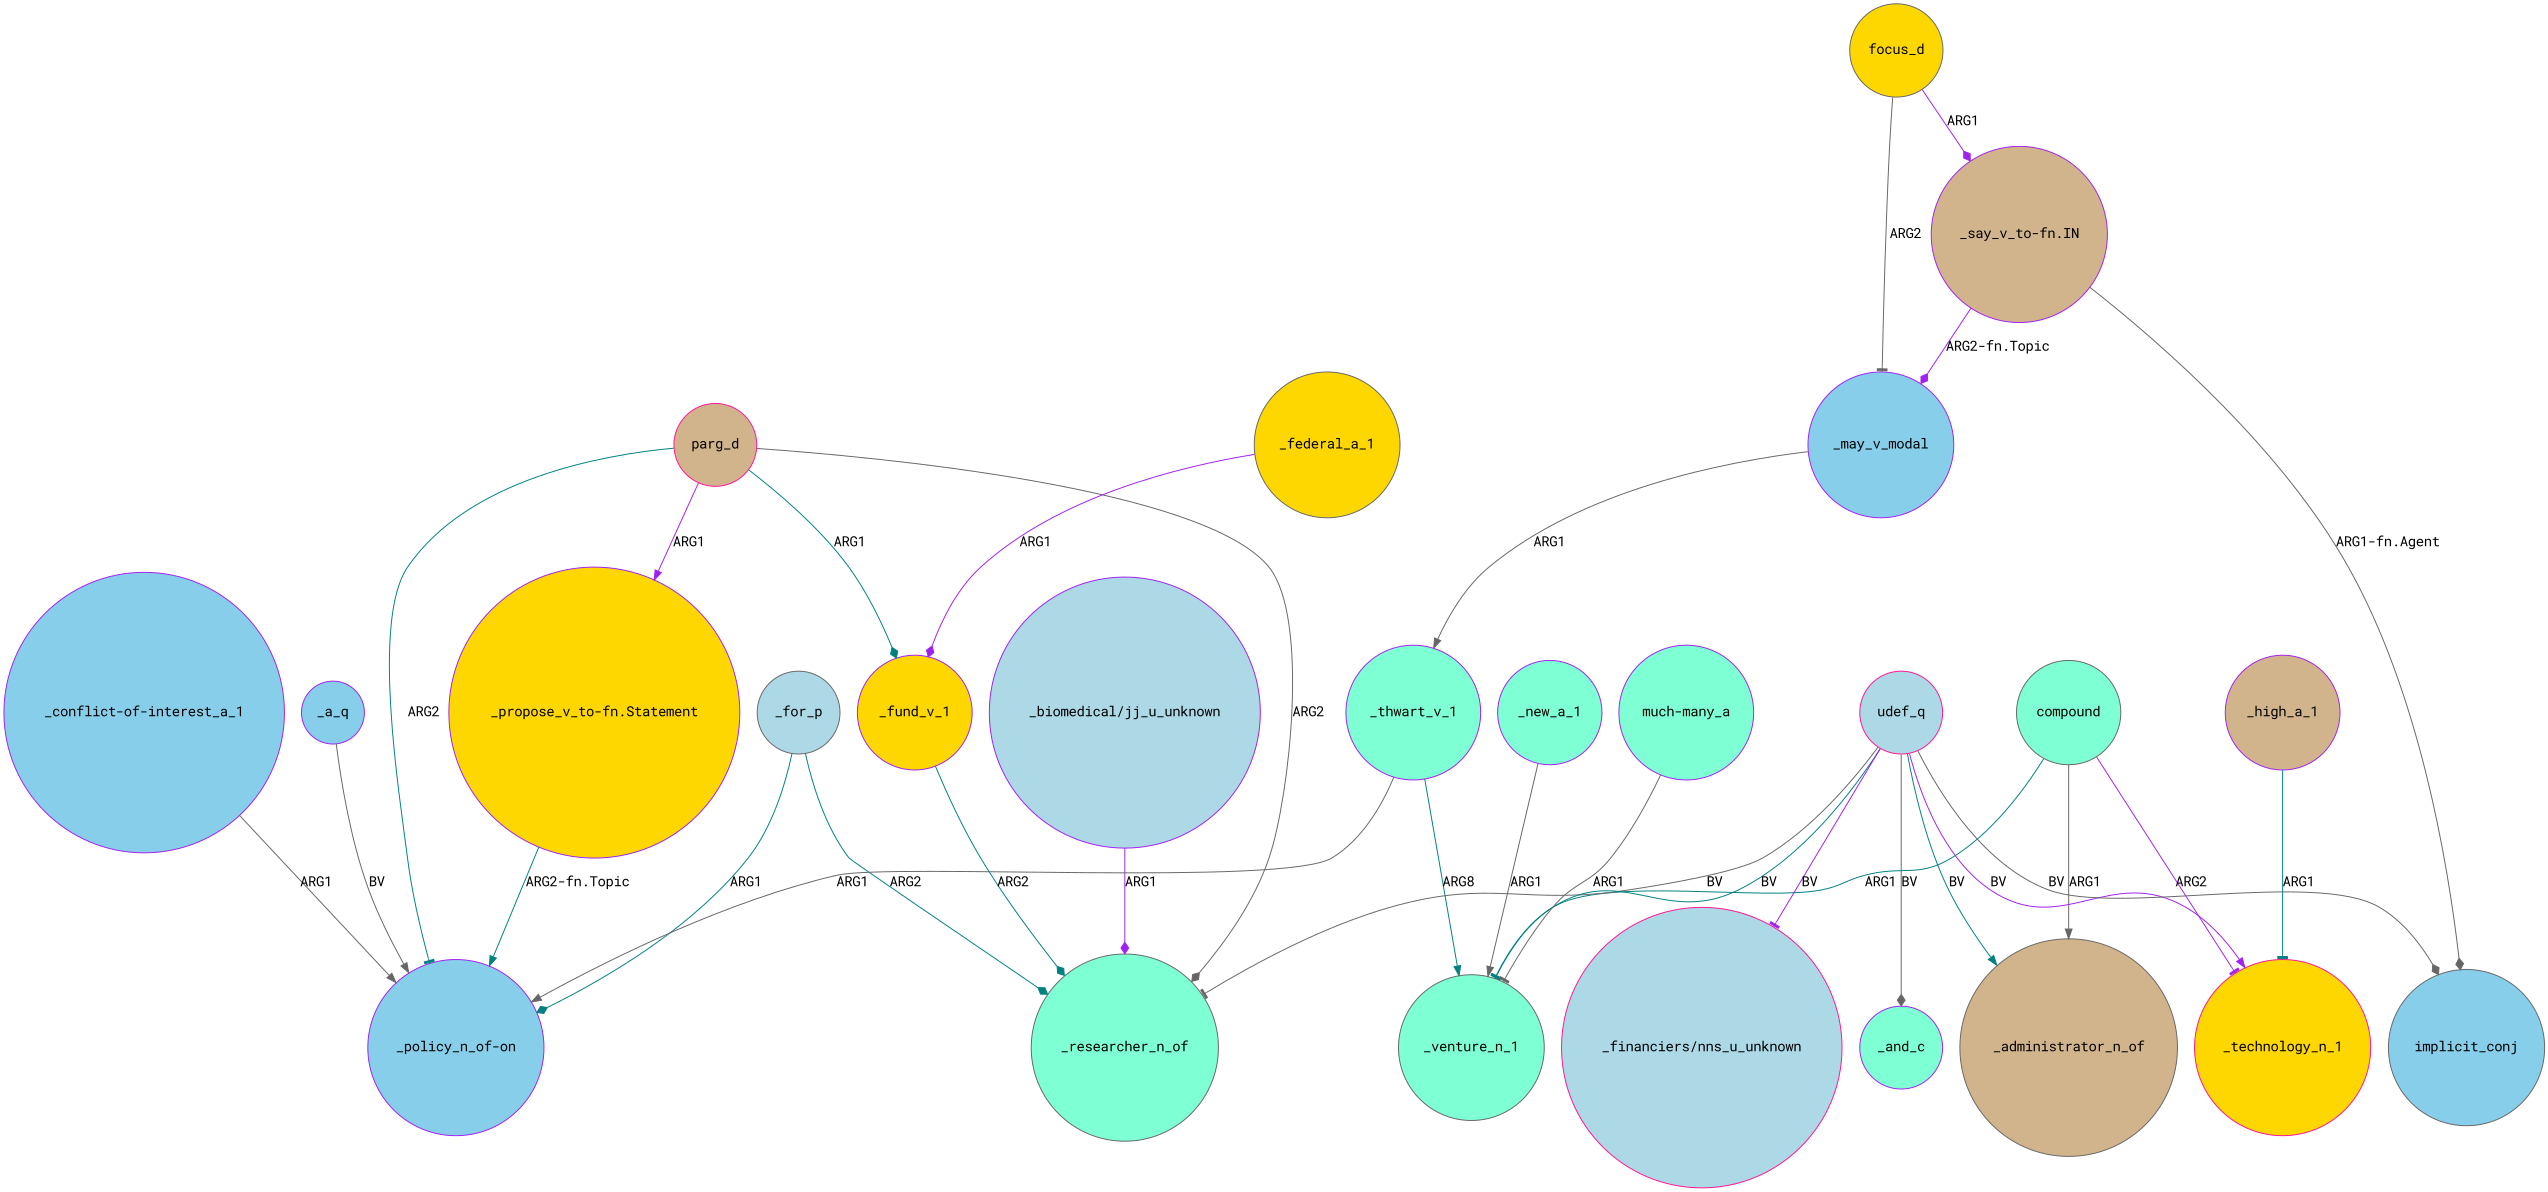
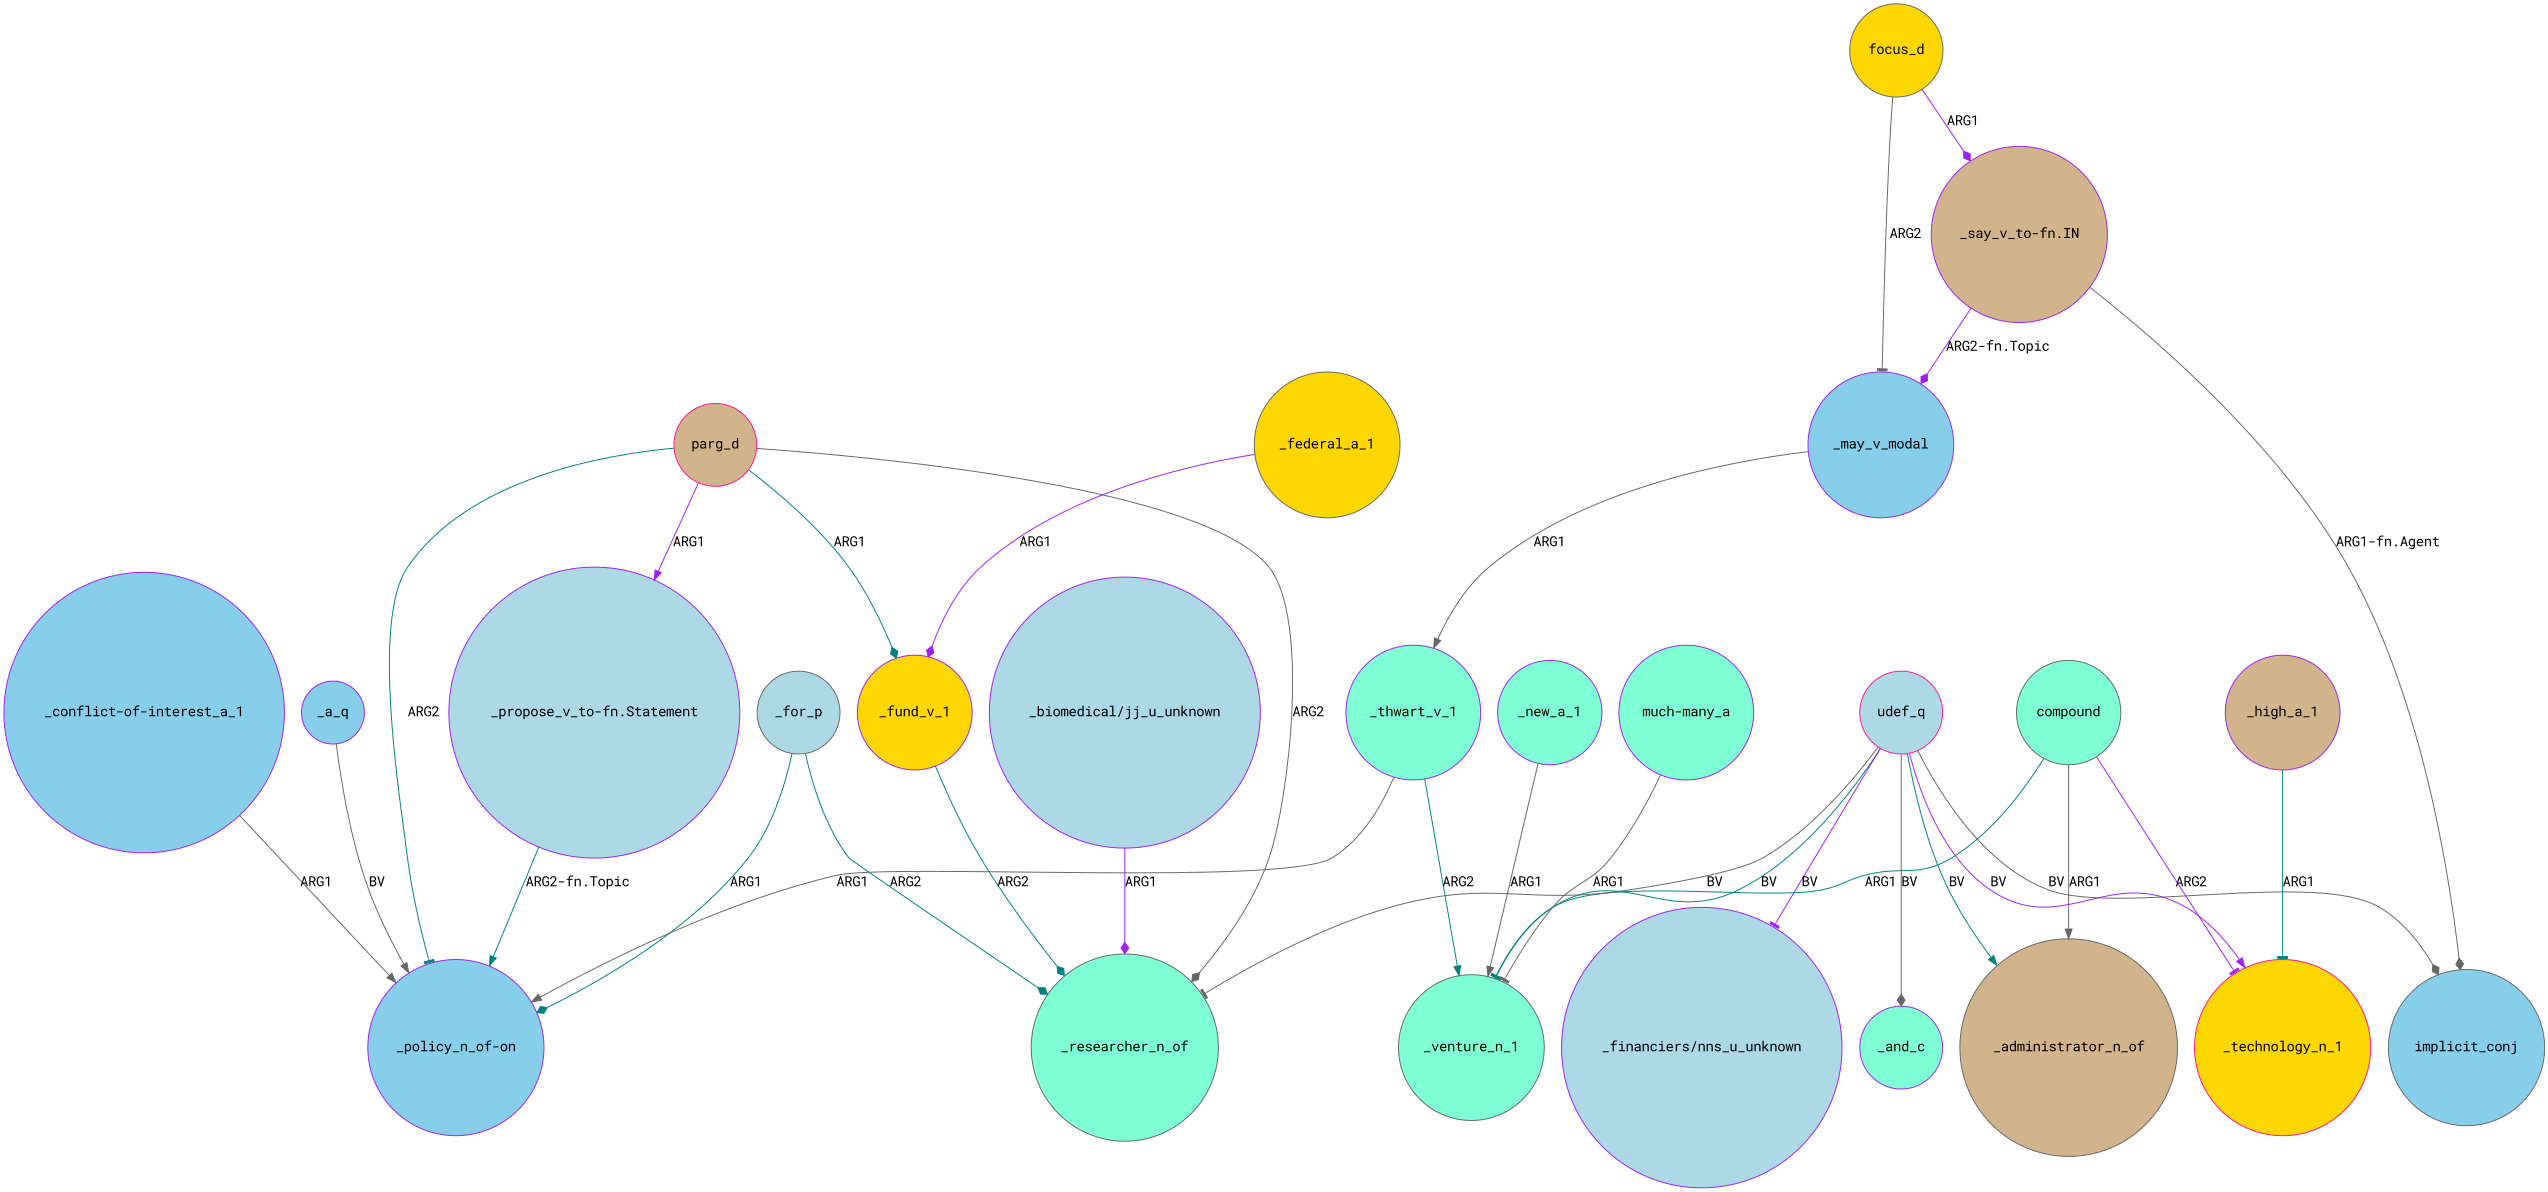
(594, 713) -> (594, 713)
(1459, 883) -> (1459, 883)
(1702, 1048) -> (1702, 1048)
